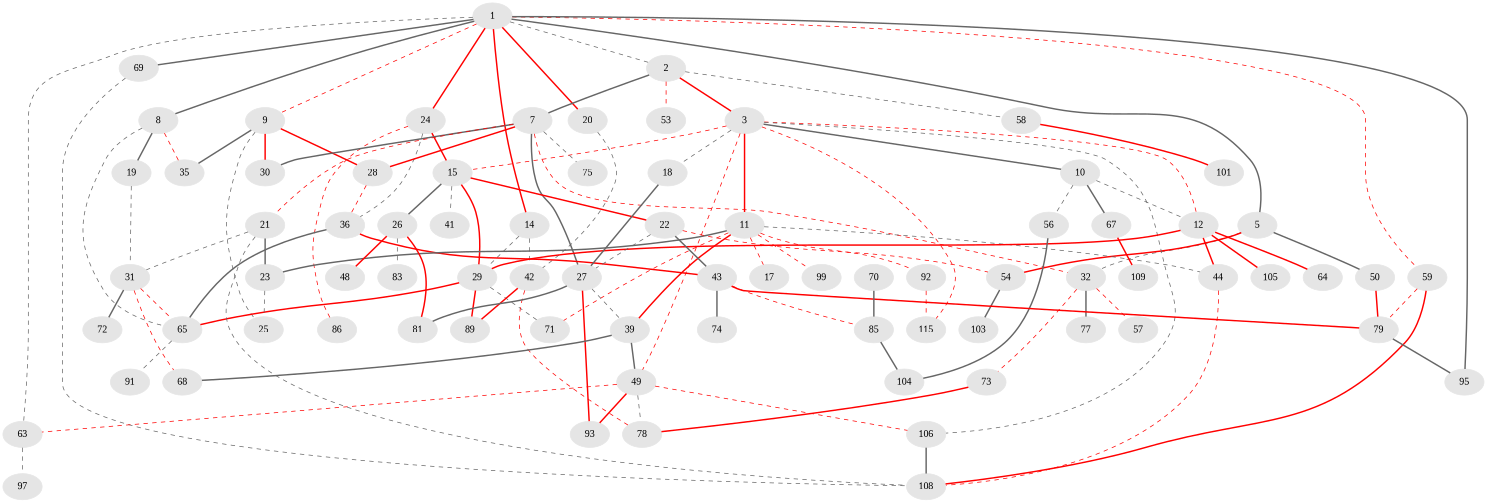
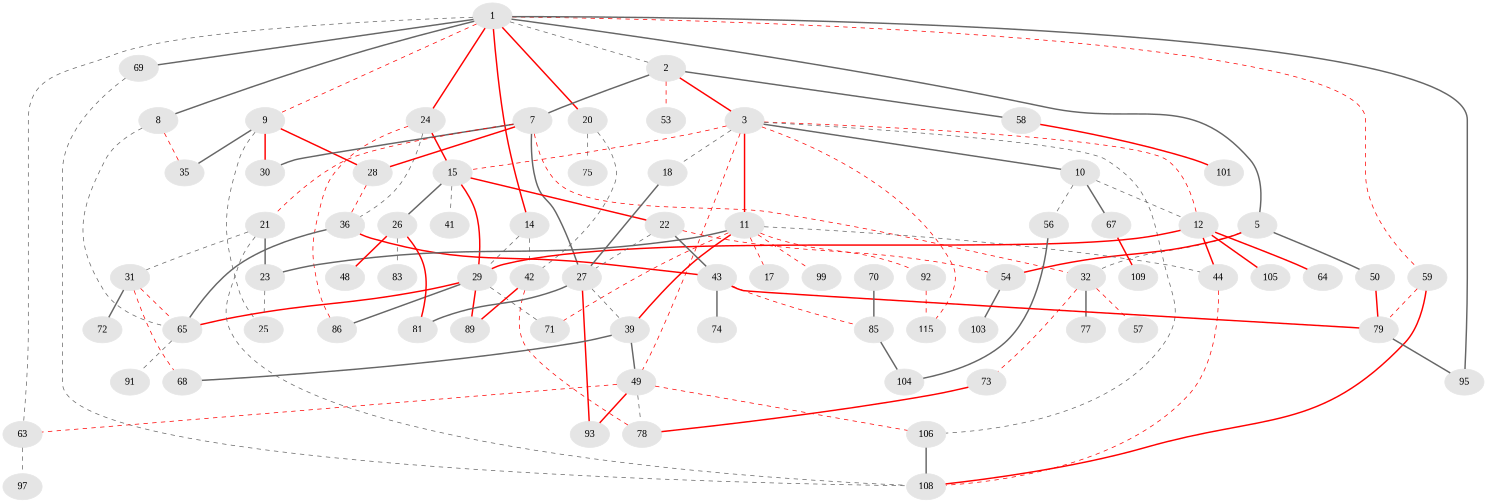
(844, 94) -> (844, 94)
(560, 147) -> (588, 147)
(131, 173) -> none
none -> (407, 304)
